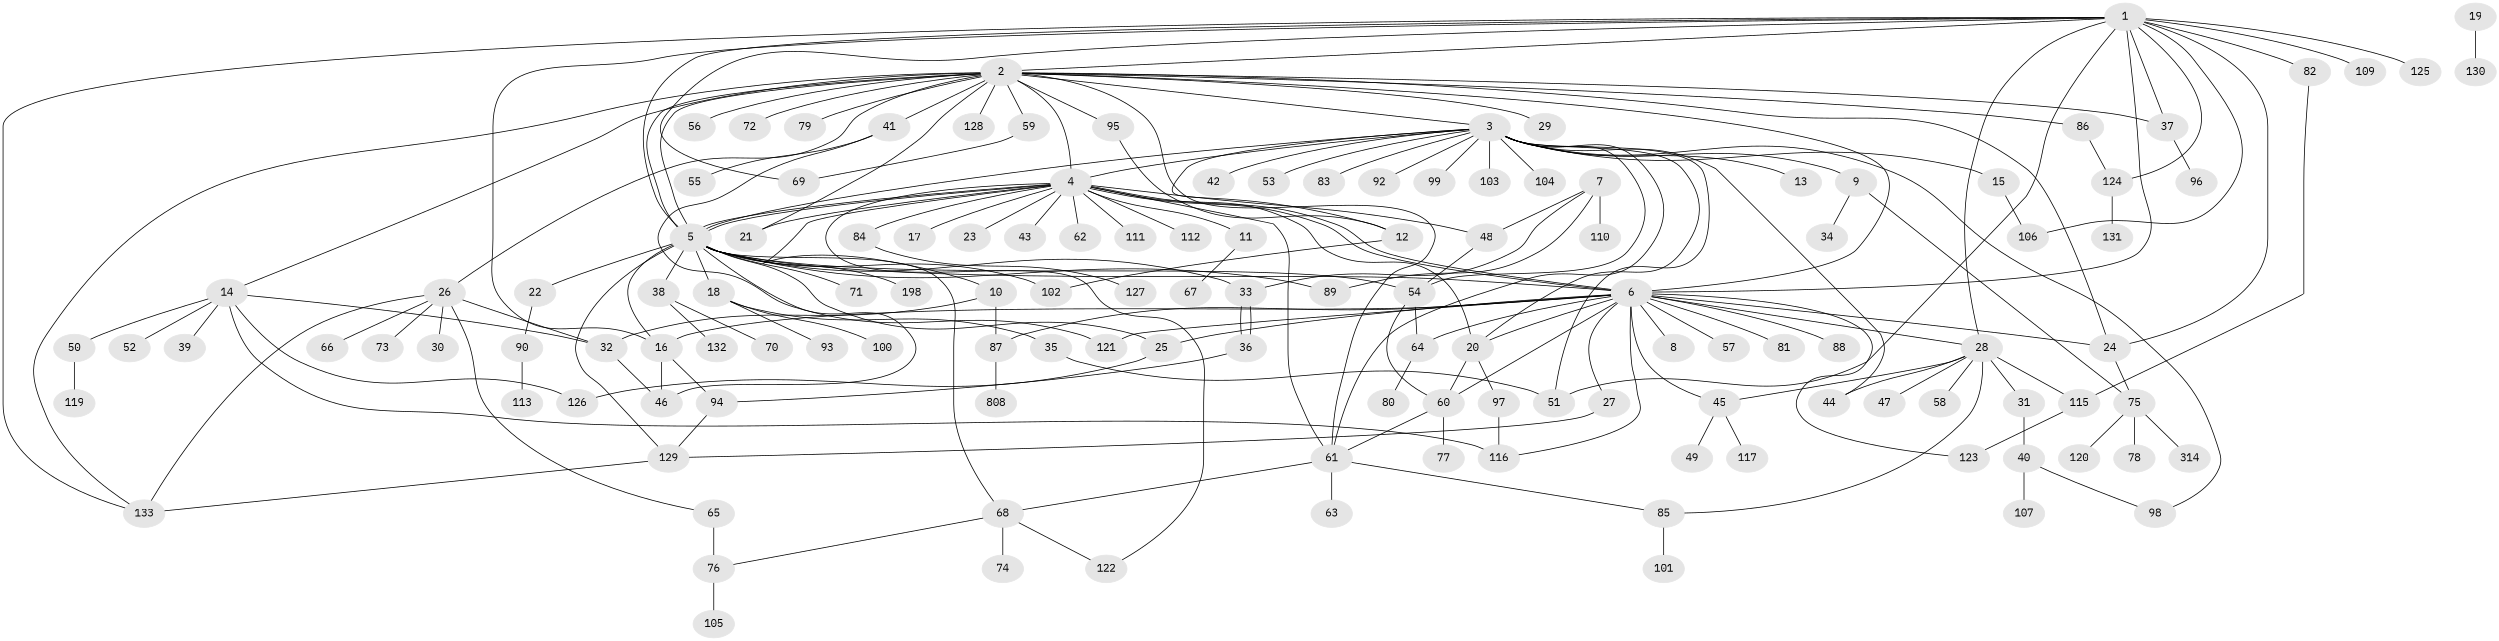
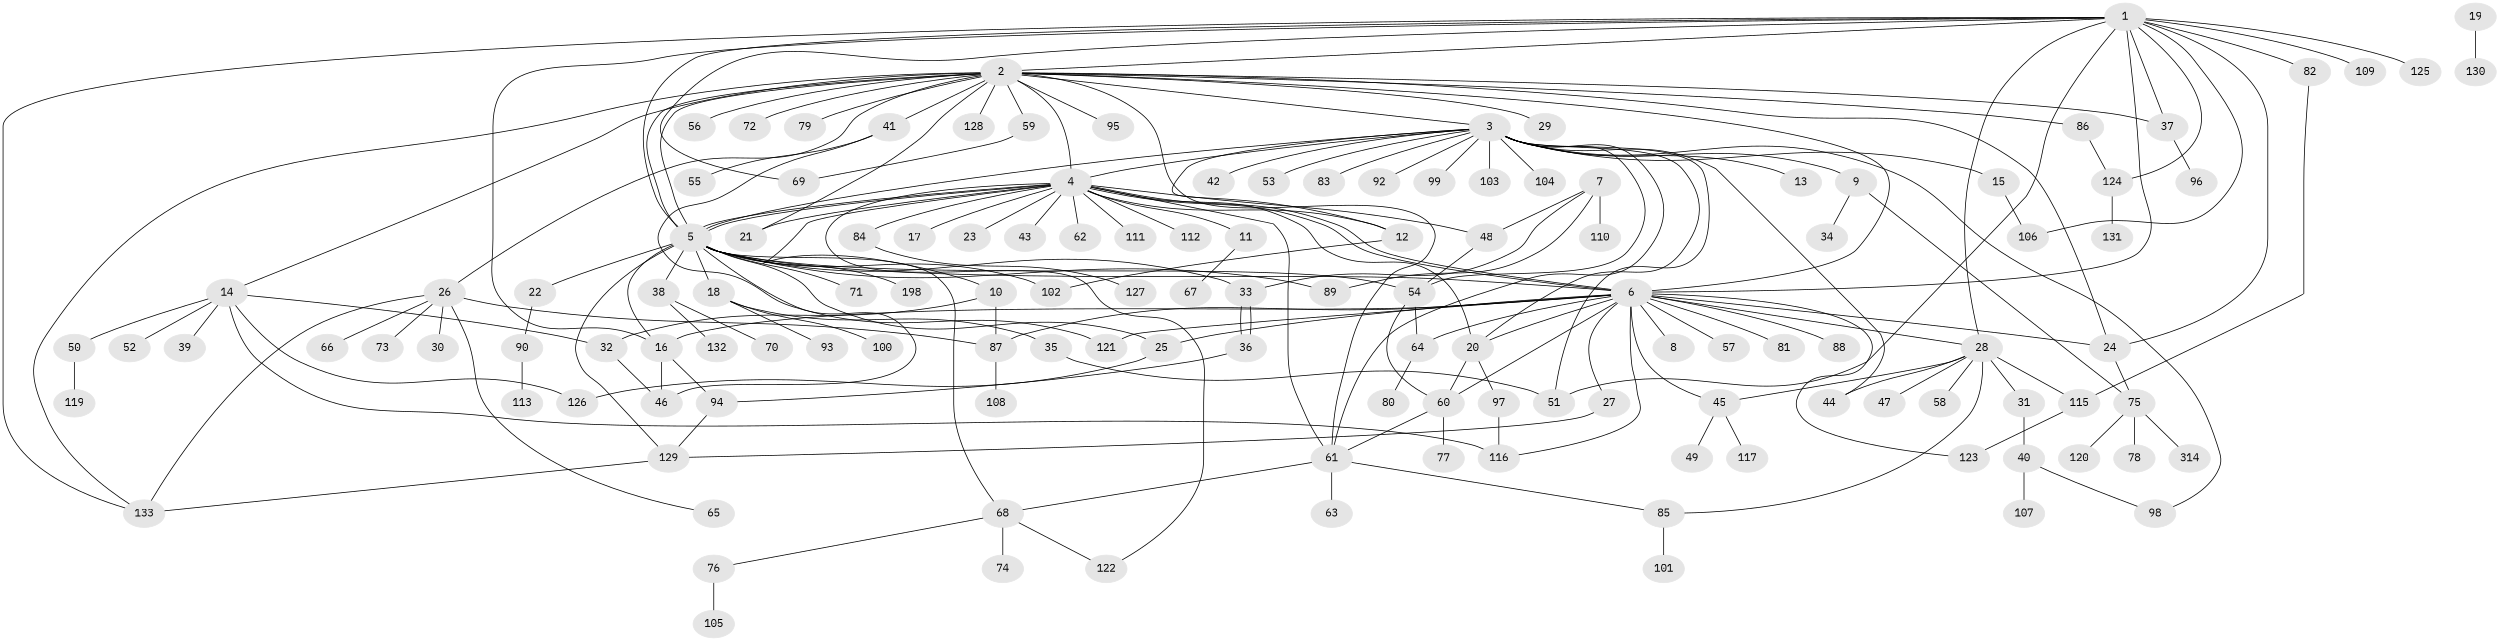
(1269, 218) -> (1237, 210)
(513, 317) -> (668, 321)
(996, 403) -> (996, 403)
(714, 541) -> none
